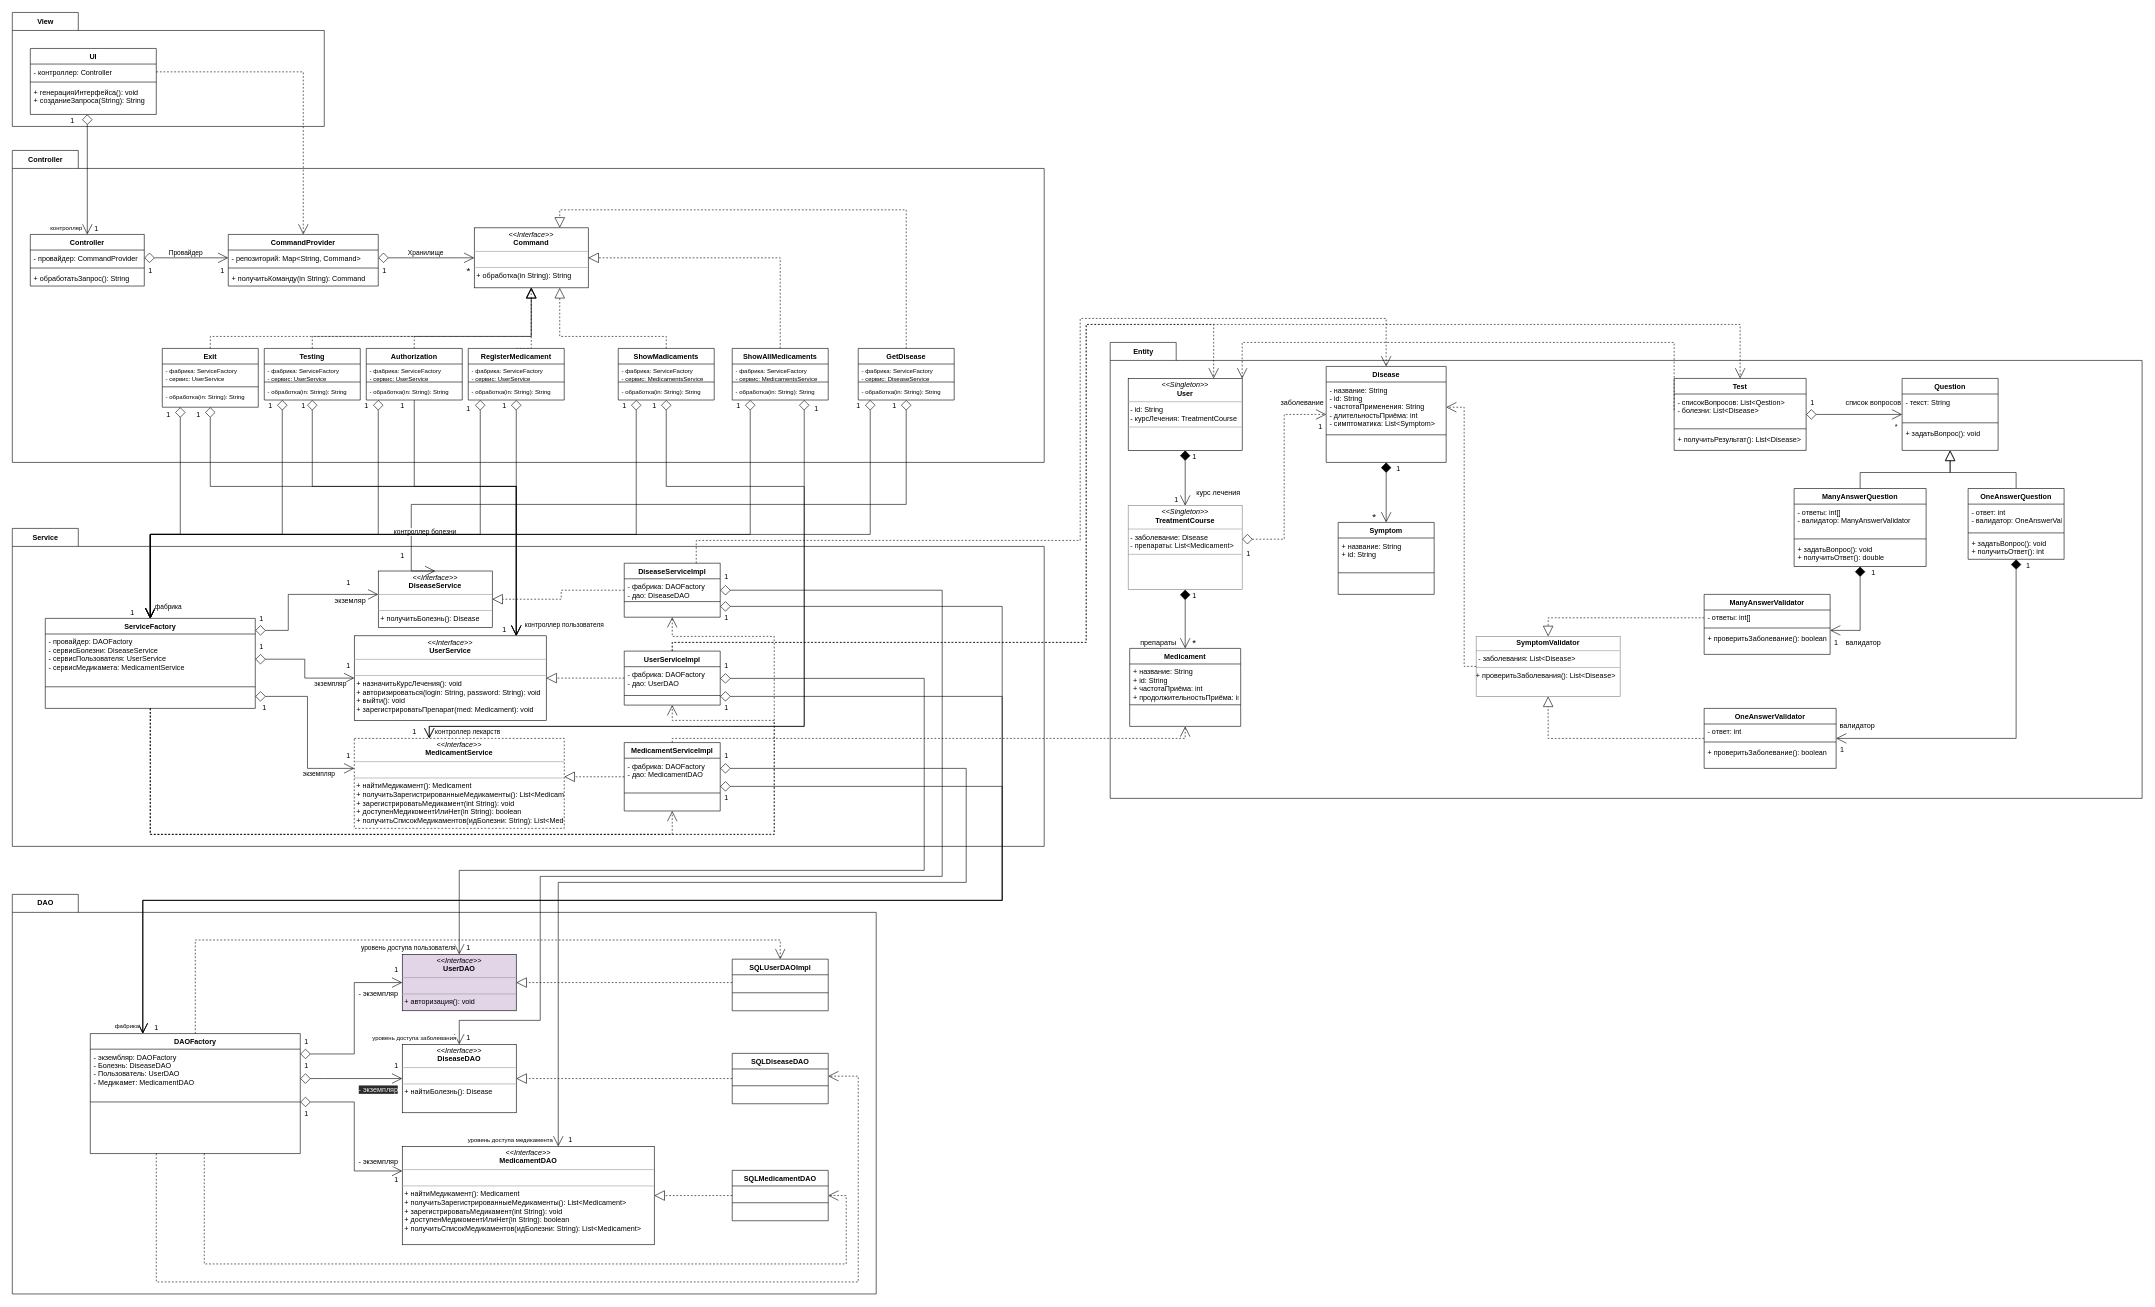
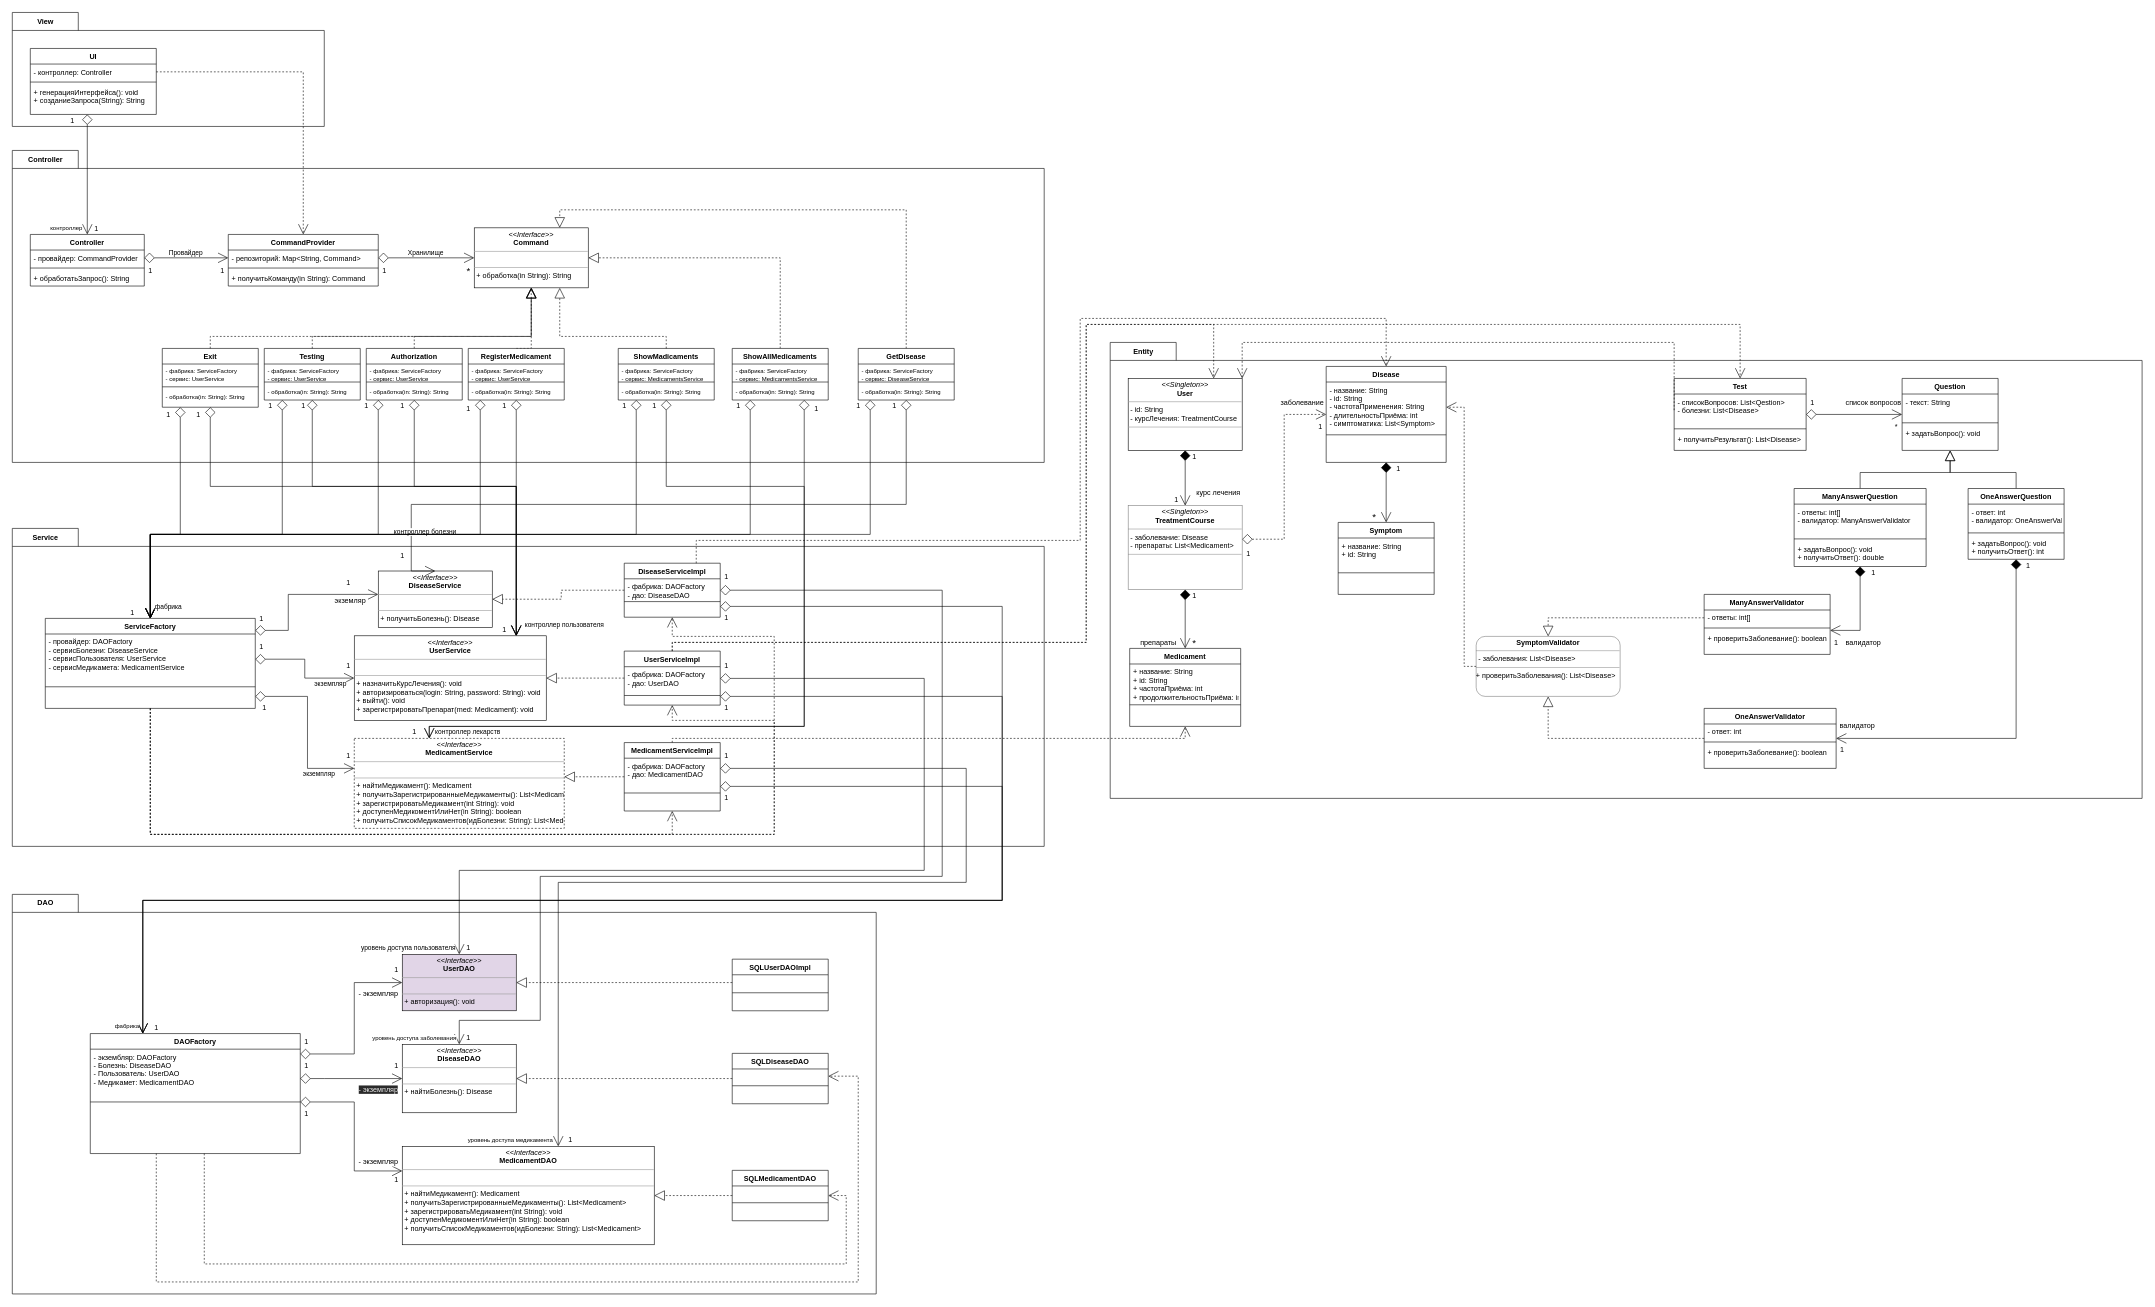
(414, 406) -> (414, 411)
(1548, 666) -> (1548, 666)
(195, 985) -> none
